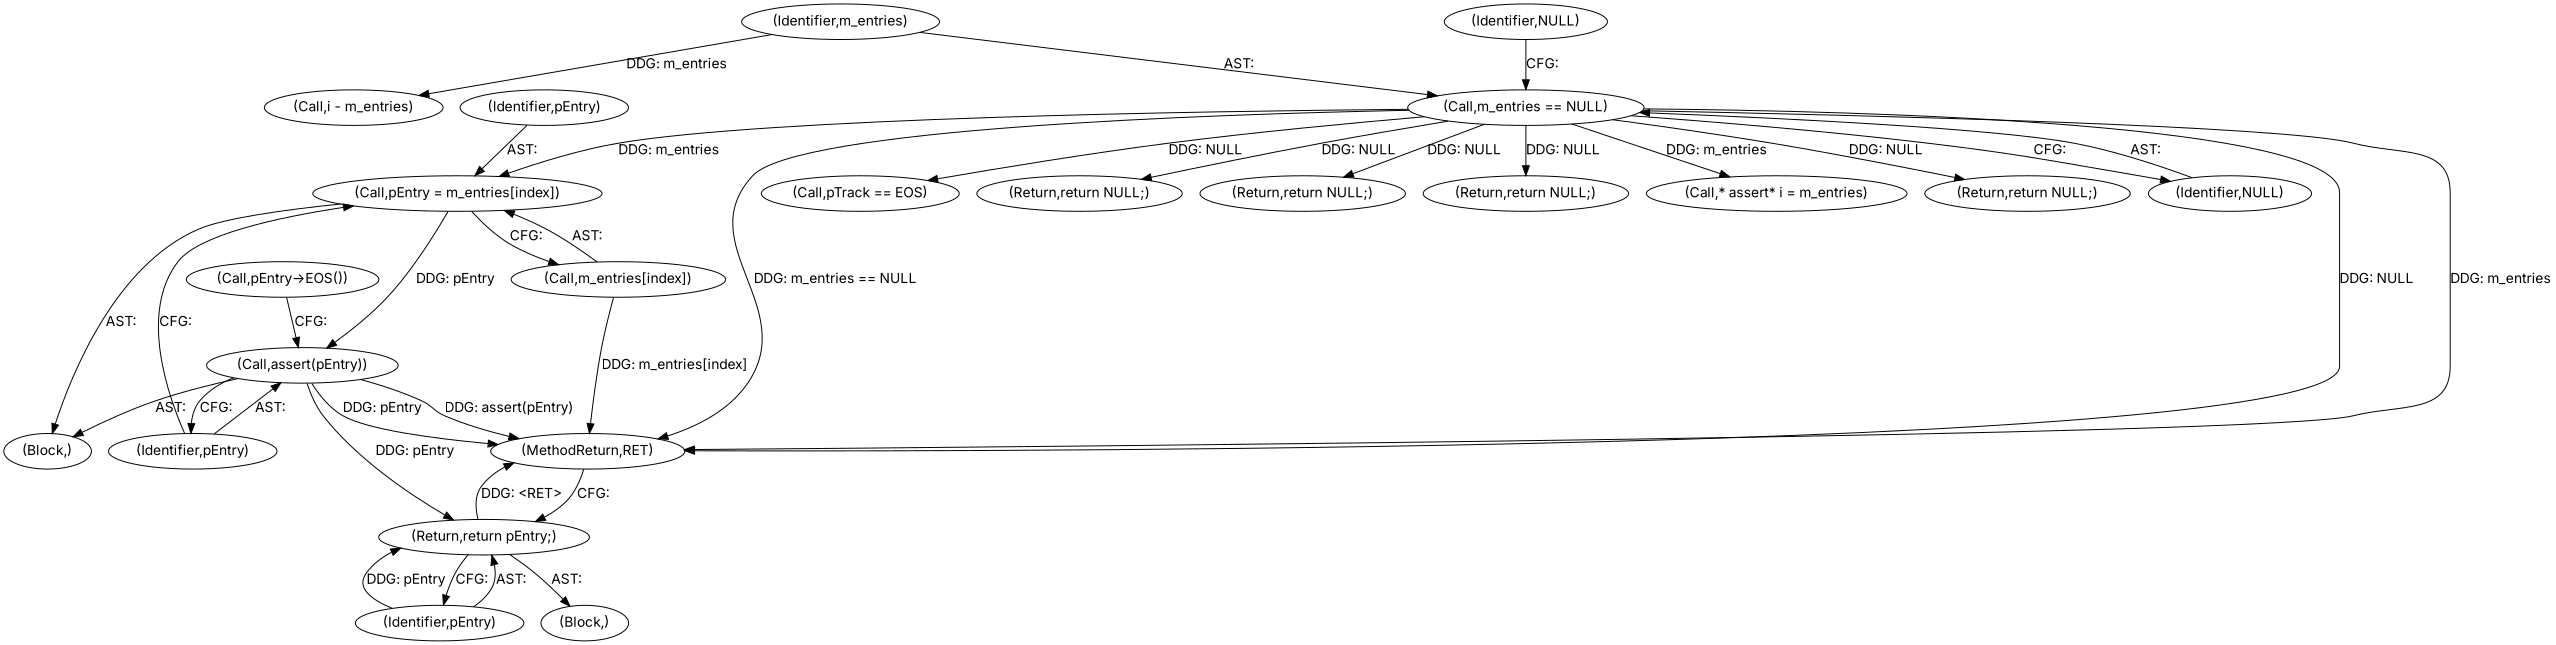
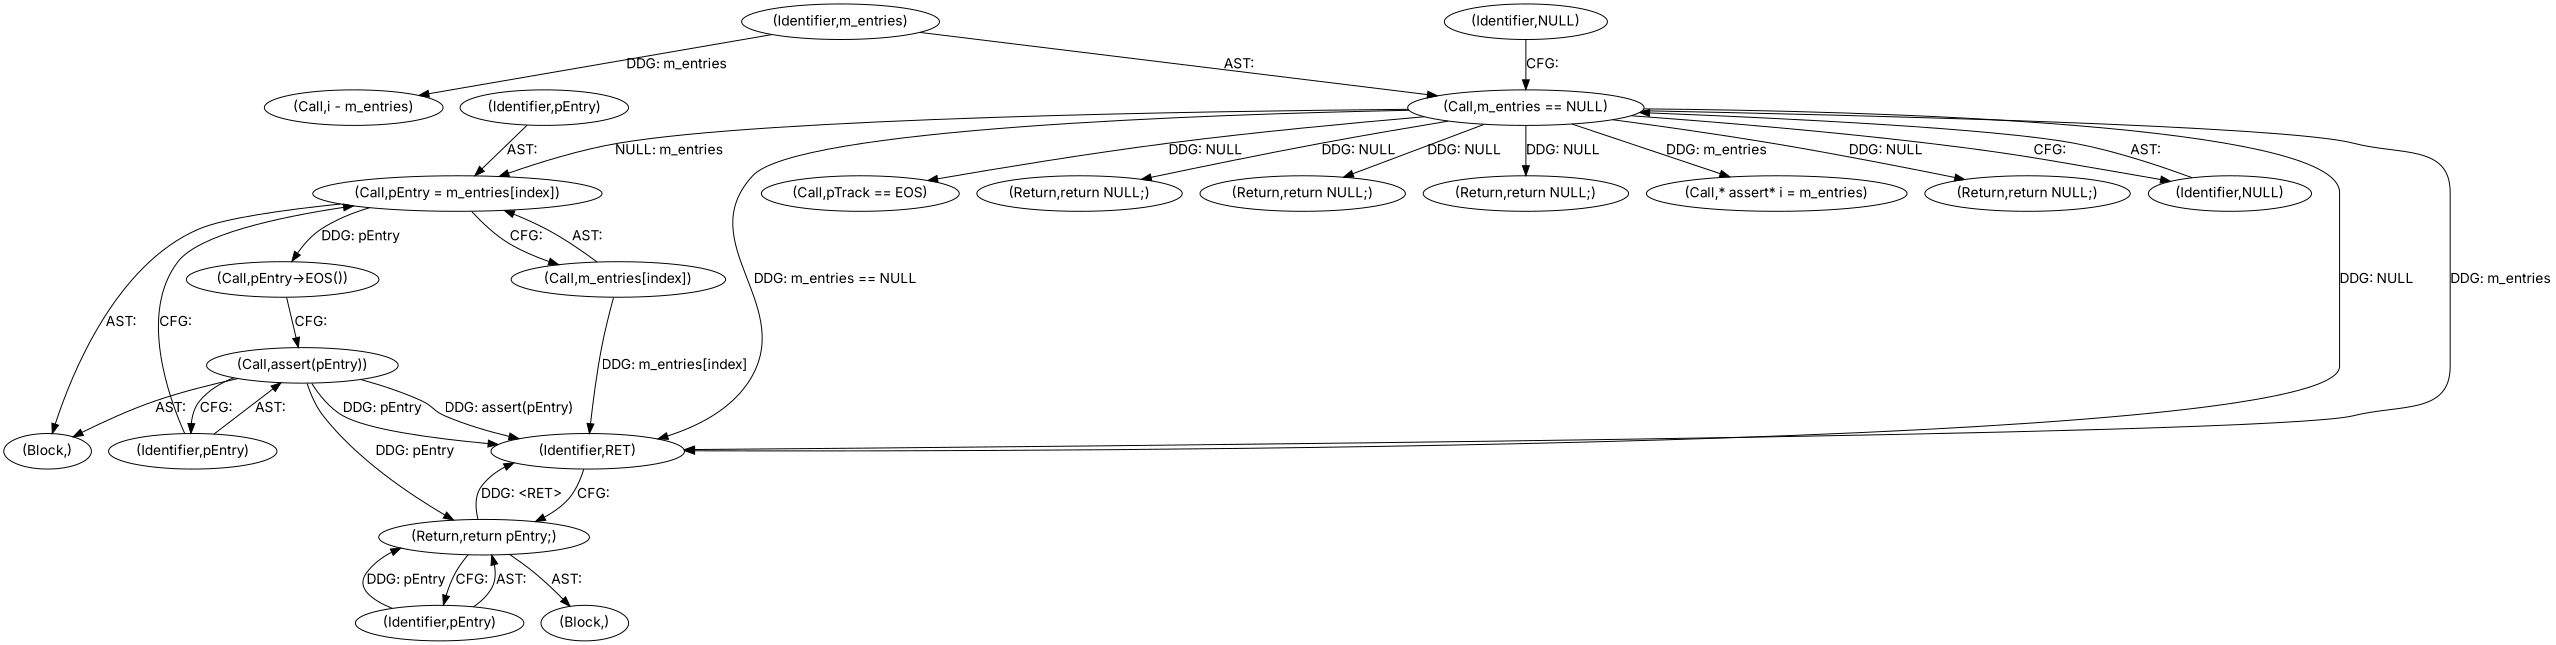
(669, 151) -> (669, 151)
(399, 283) -> (329, 224)
(588, 451) -> (588, 451)
